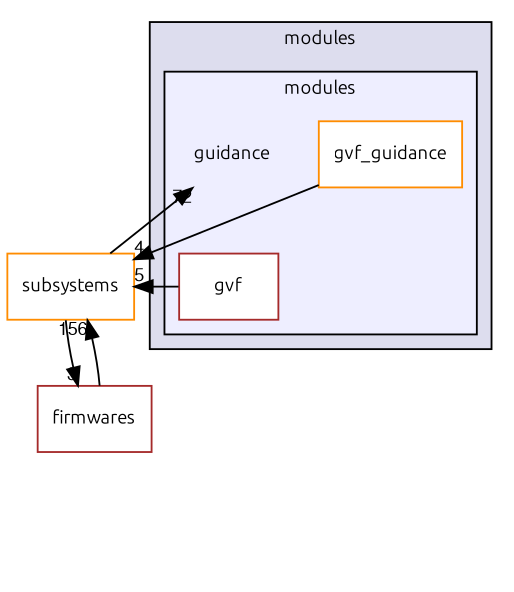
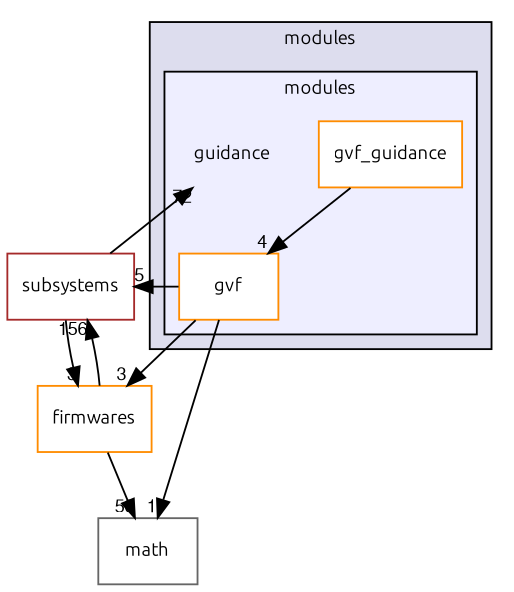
(235, 219) -> (317, 215)
(71, 287) -> (71, 287)
(229, 287) -> (229, 287)
none -> (168, 347)
(95, 419) -> (95, 419)
none -> (148, 551)
